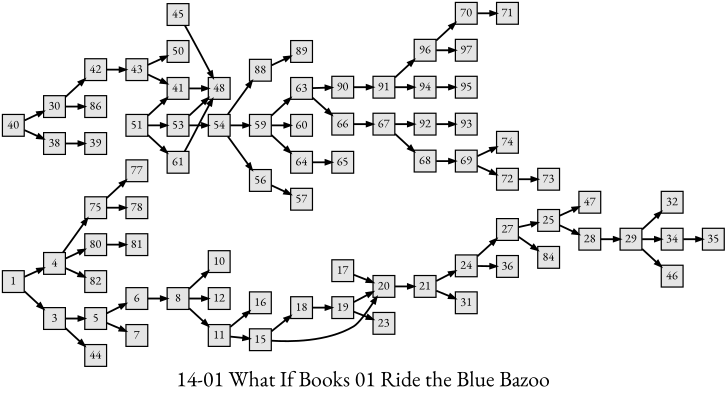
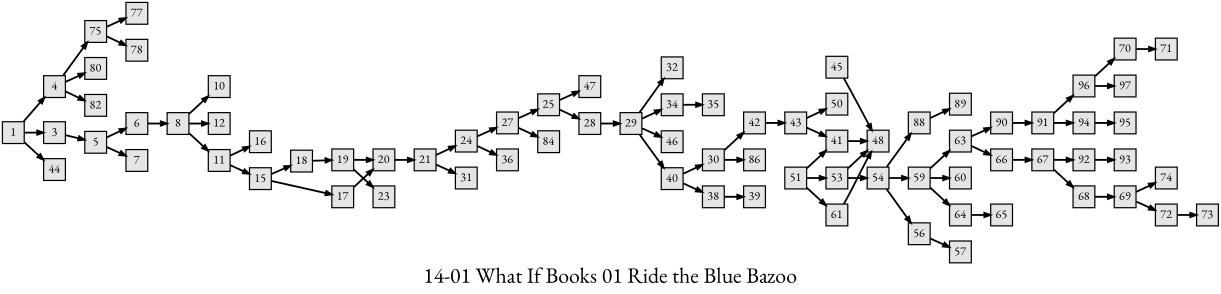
none -> (650, 149)
(137, 245) -> none
(73, 335) -> (32, 149)
(329, 336) -> (299, 187)
